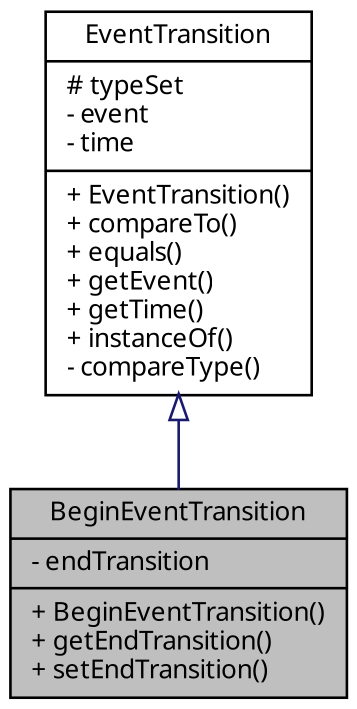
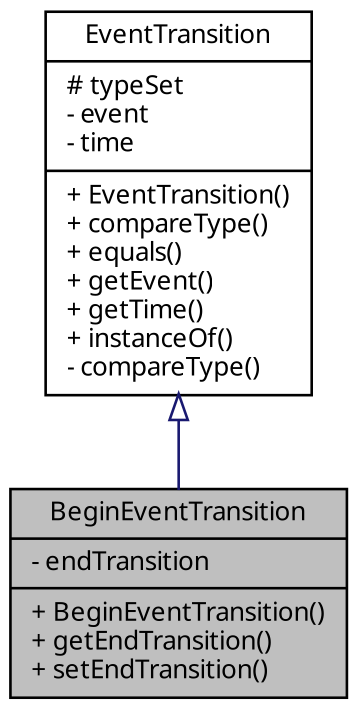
(153, 224) -> (168, 224)
